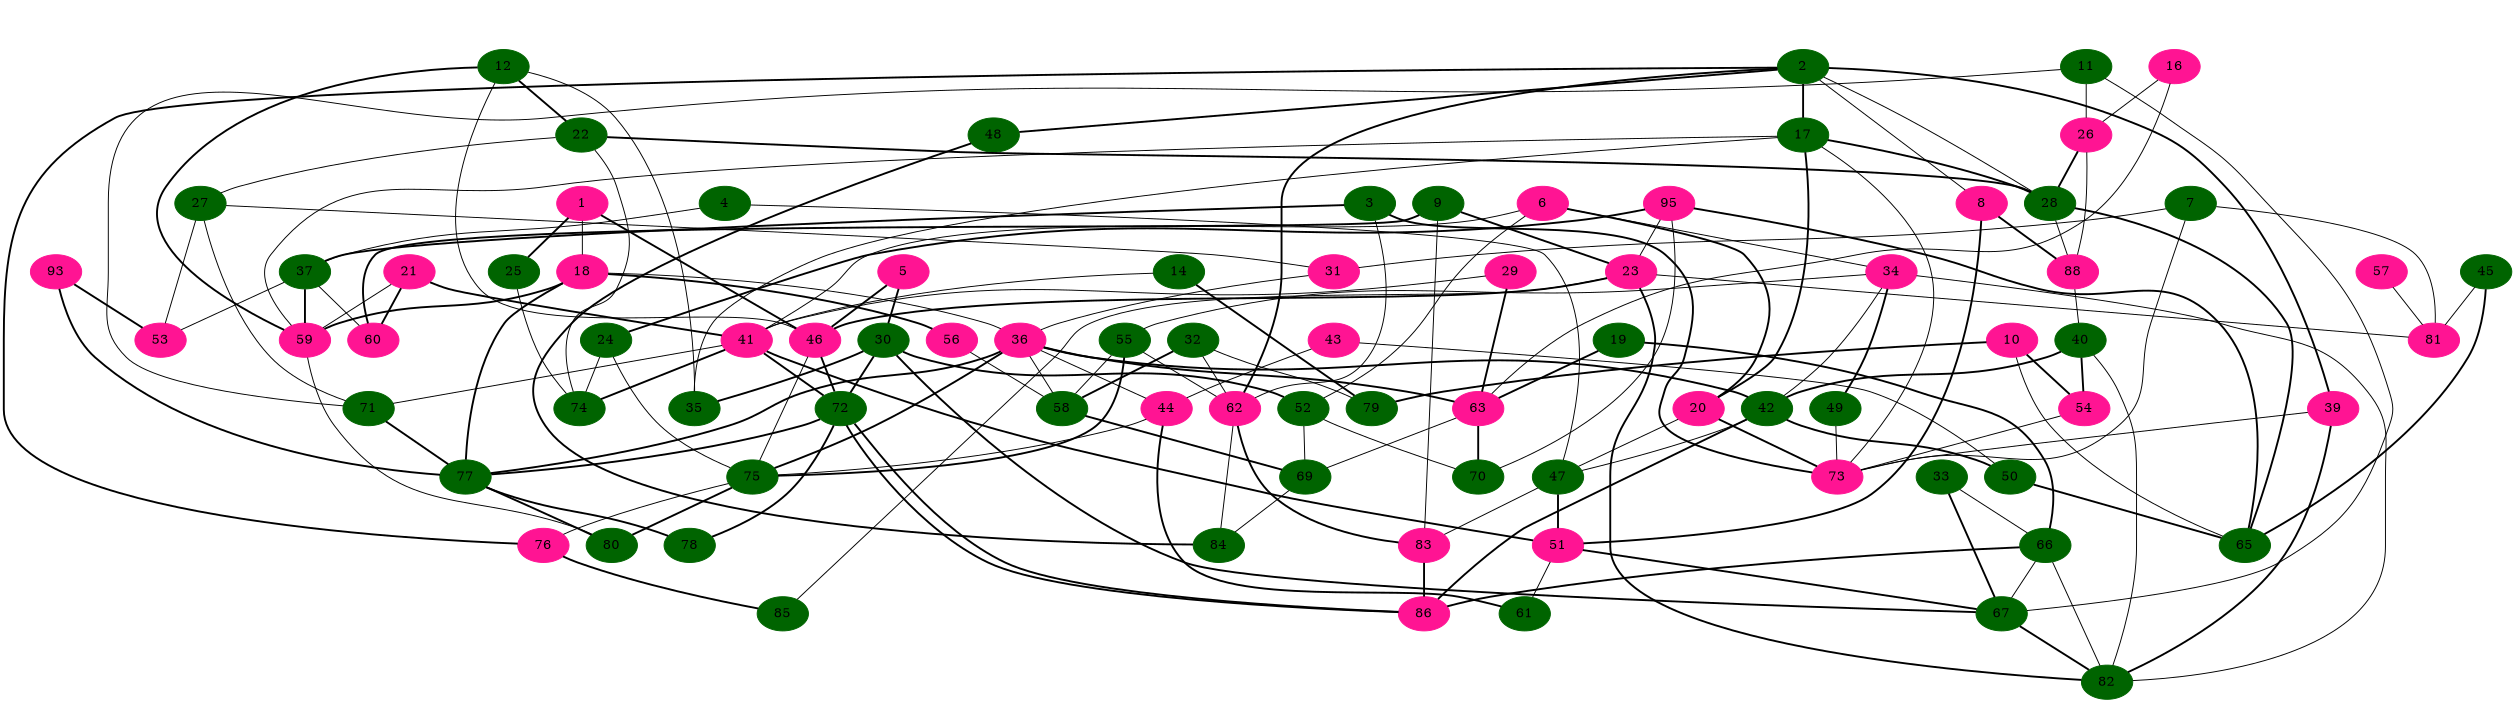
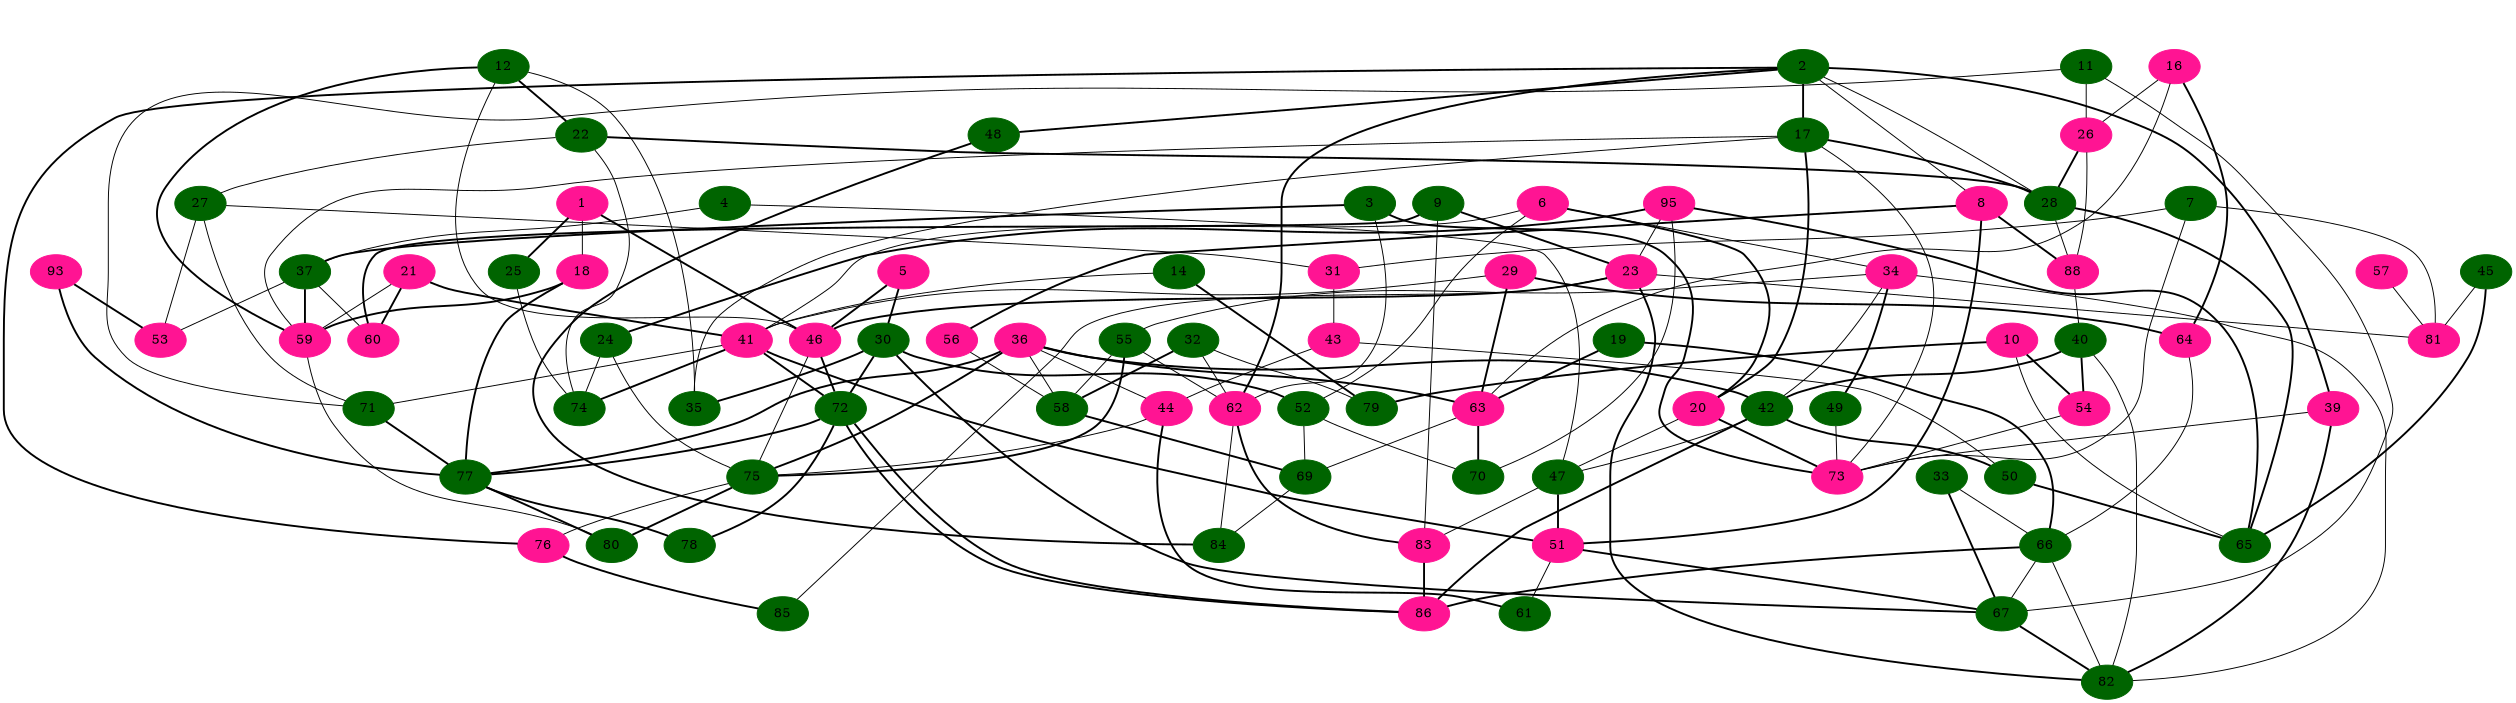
(806, 288) -> none
(1220, 288) -> (1334, 306)
(772, 292) -> (1356, 241)
none -> (2185, 340)
